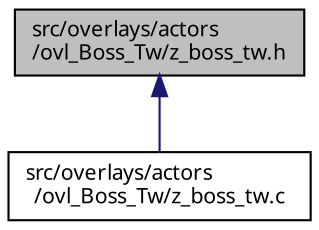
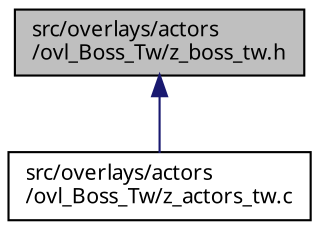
(160, 186) -> (160, 186)
